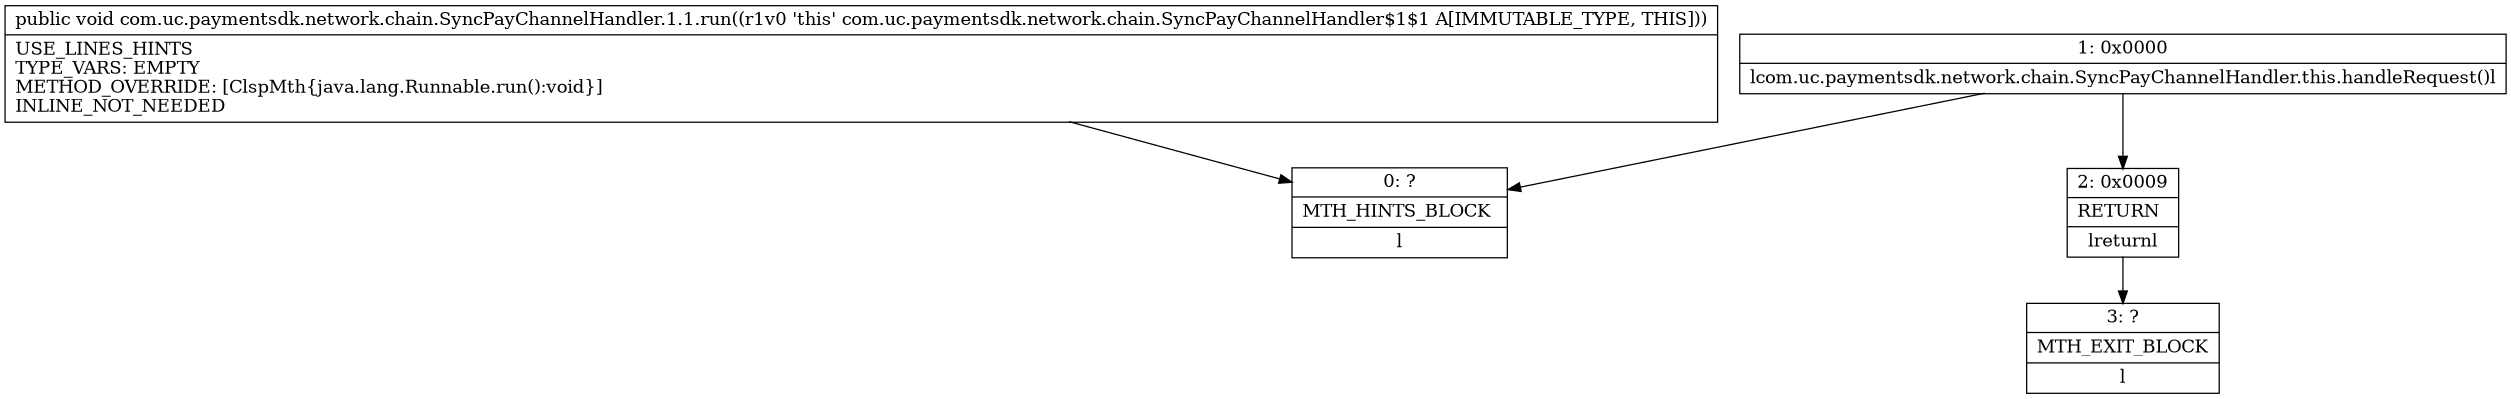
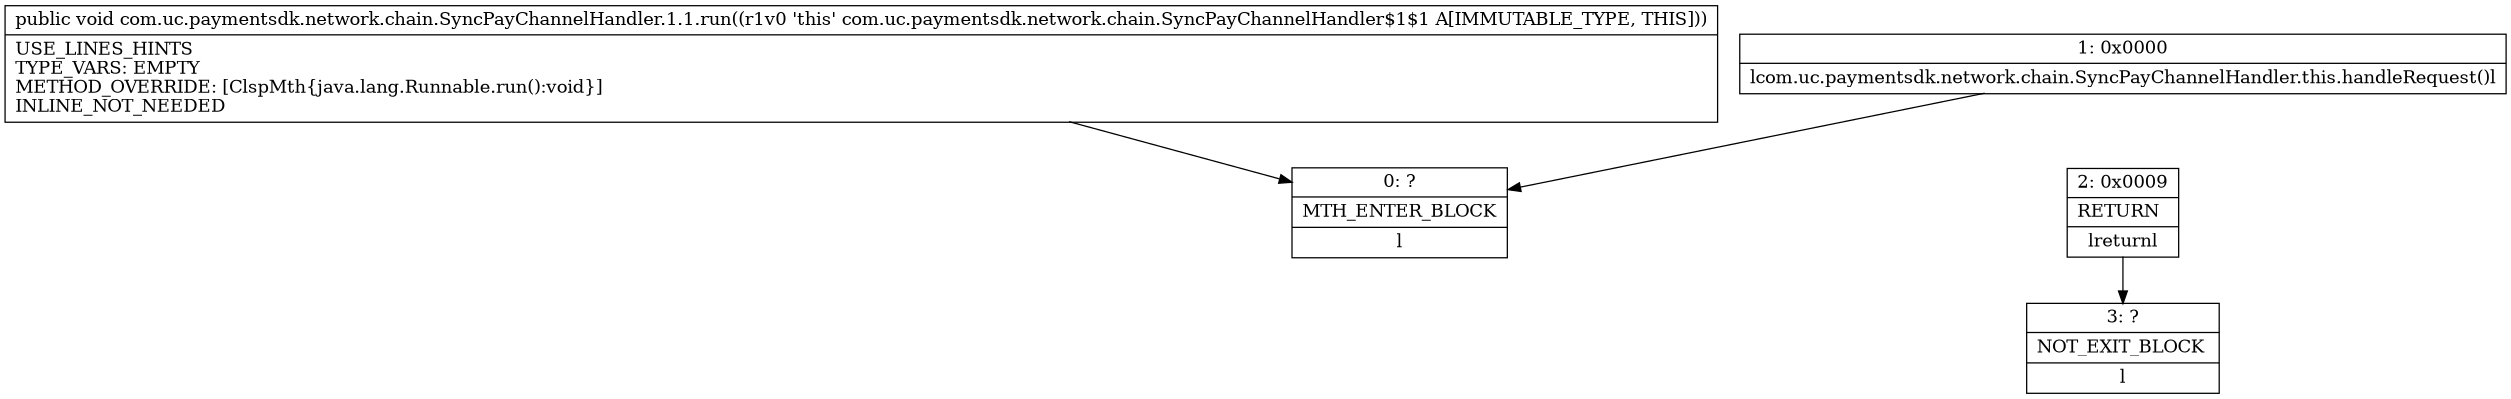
(2123, 125) -> none
(1396, 212) -> (1400, 212)
(2123, 347) -> (2121, 347)
